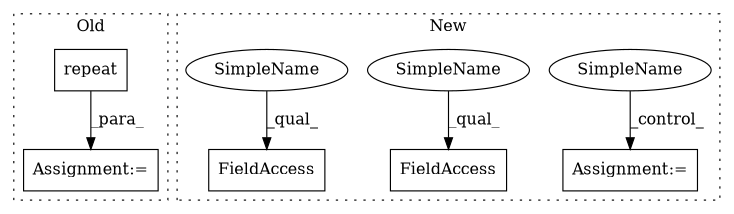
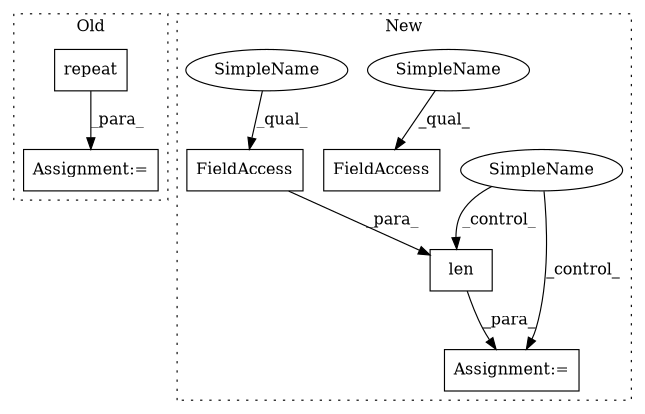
none -> (461, 270)
